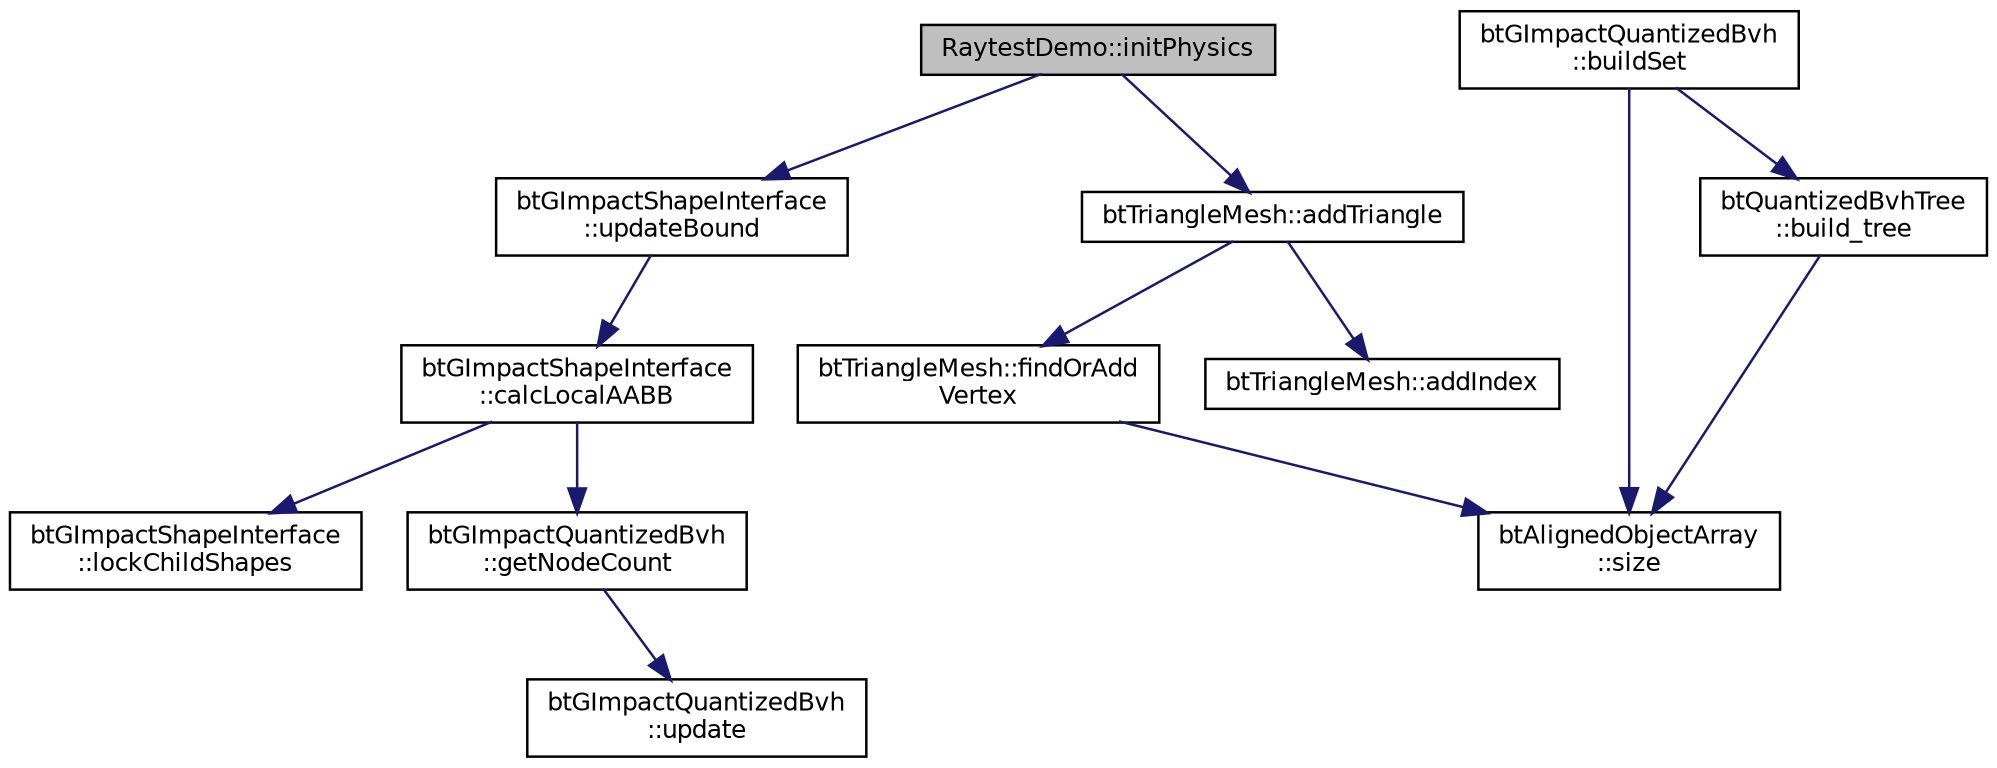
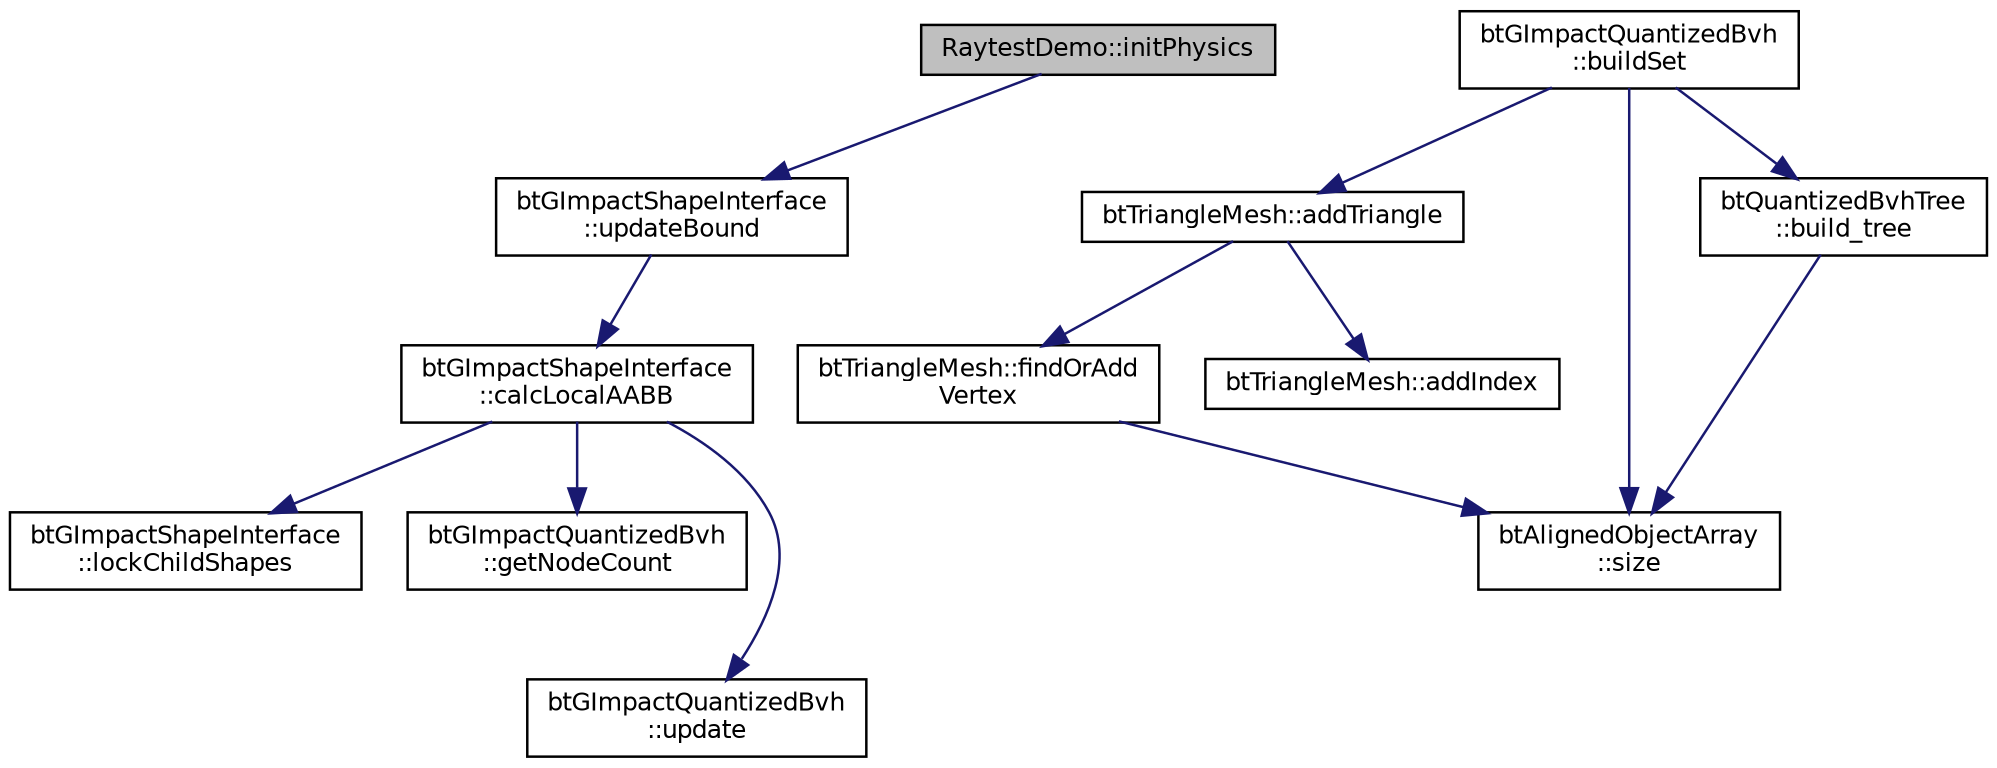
(1176, 125) -> (1447, 135)
(629, 624) -> (772, 521)
